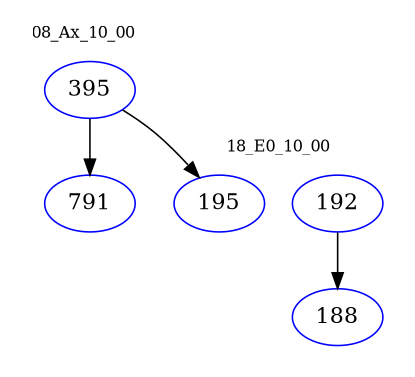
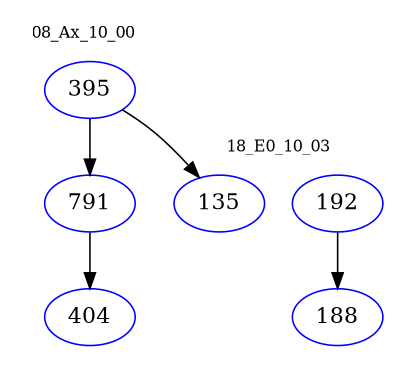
(278, 148) -> (278, 148)
(219, 204) -> (219, 204)
none -> (90, 317)
